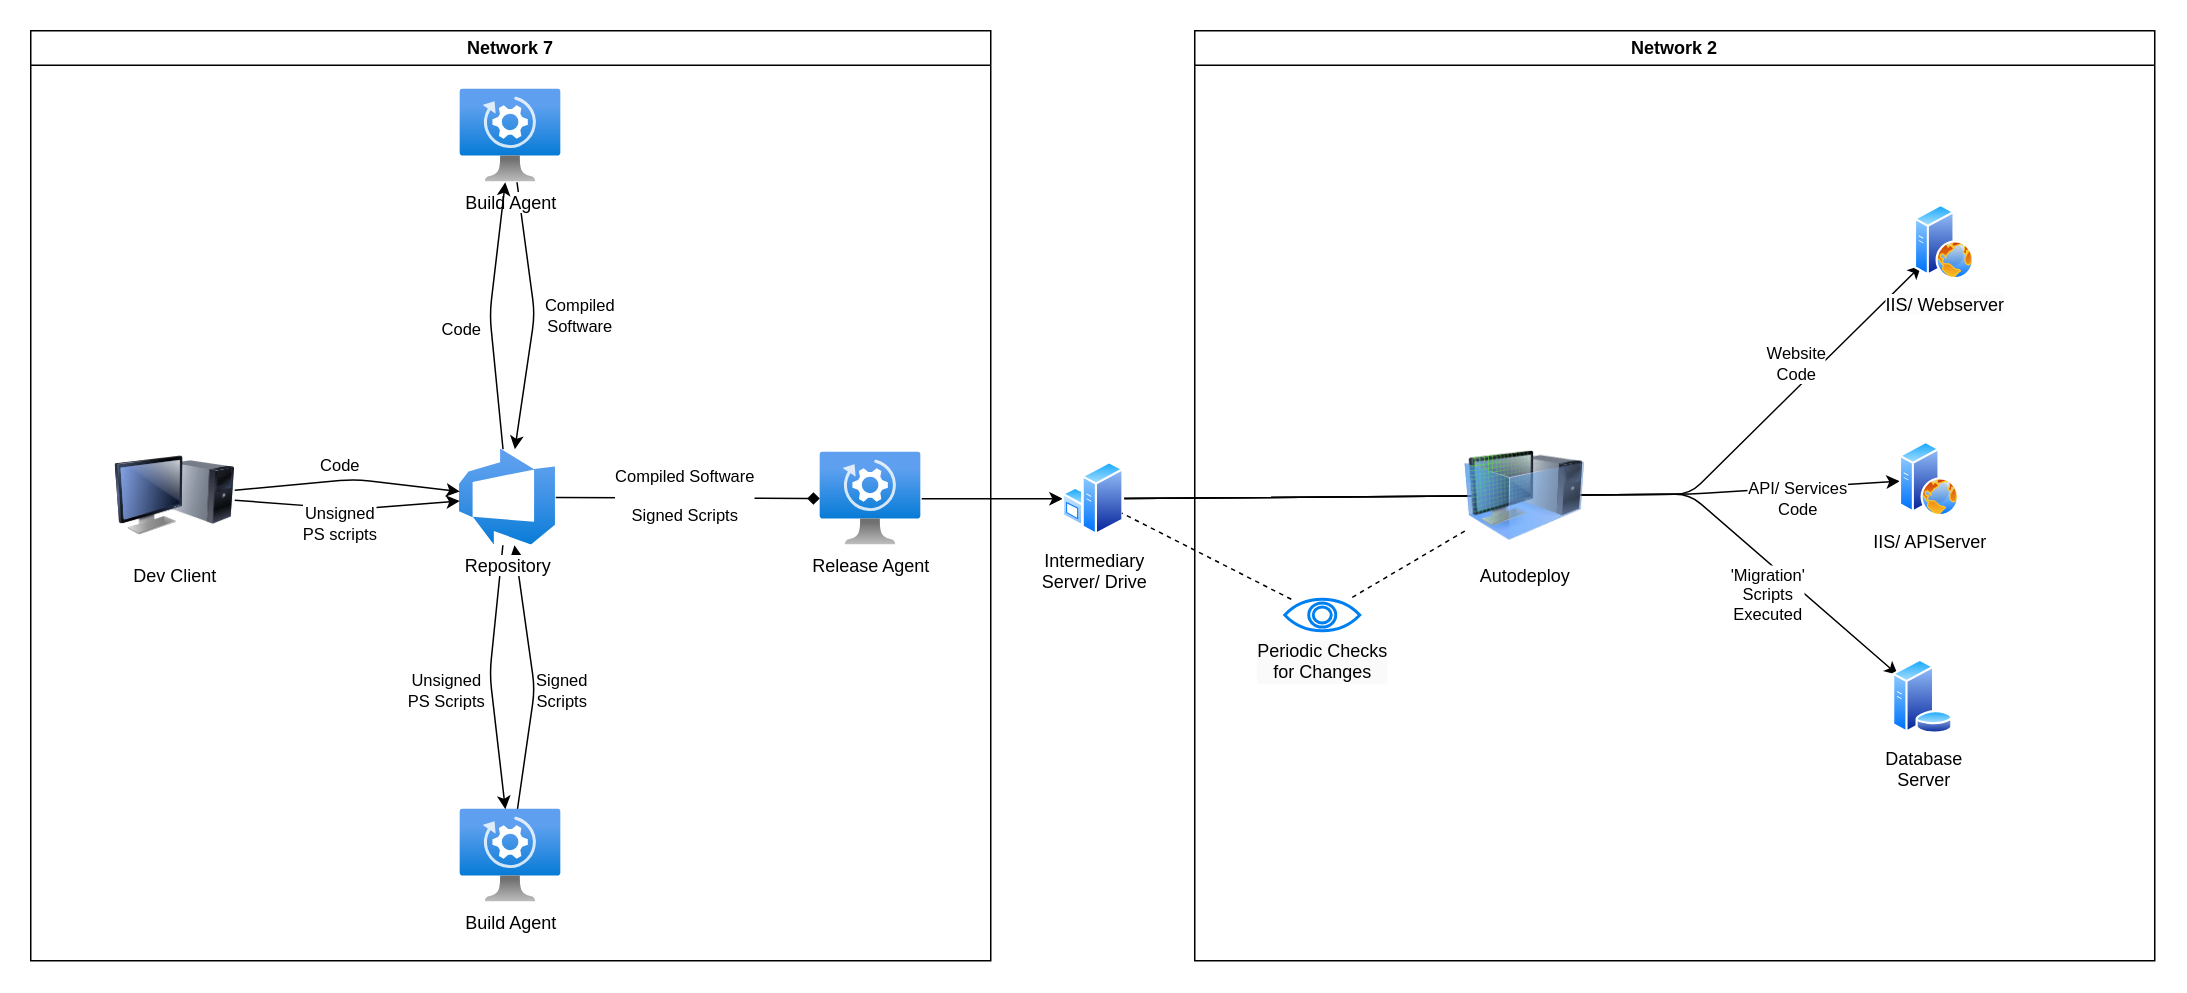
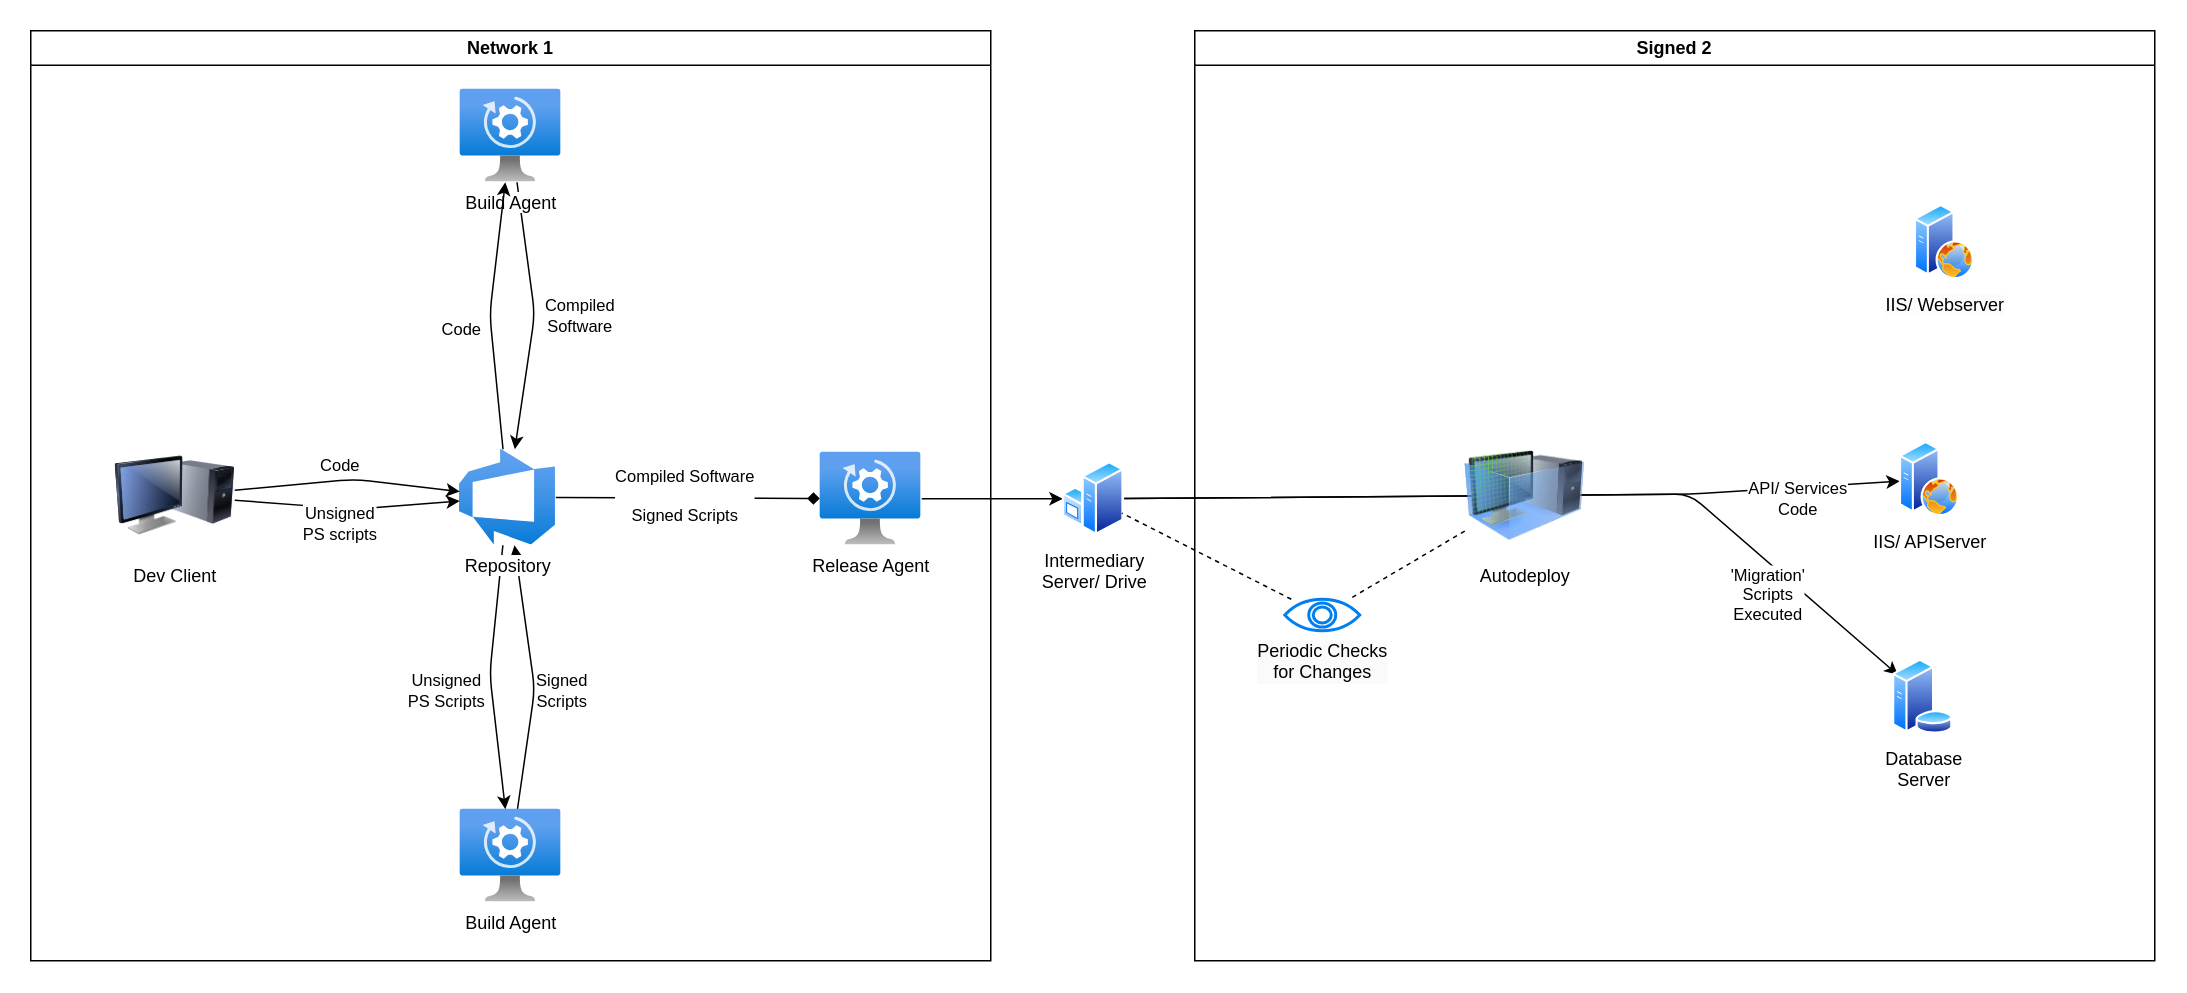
(511, 49) -> (511, 49)
(1675, 49) -> (1675, 49)
(1754, 431) -> none
